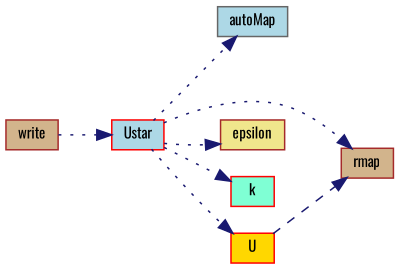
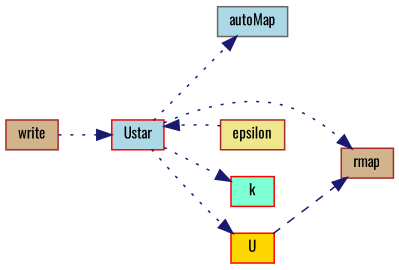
(185, 145) -> (200, 125)
